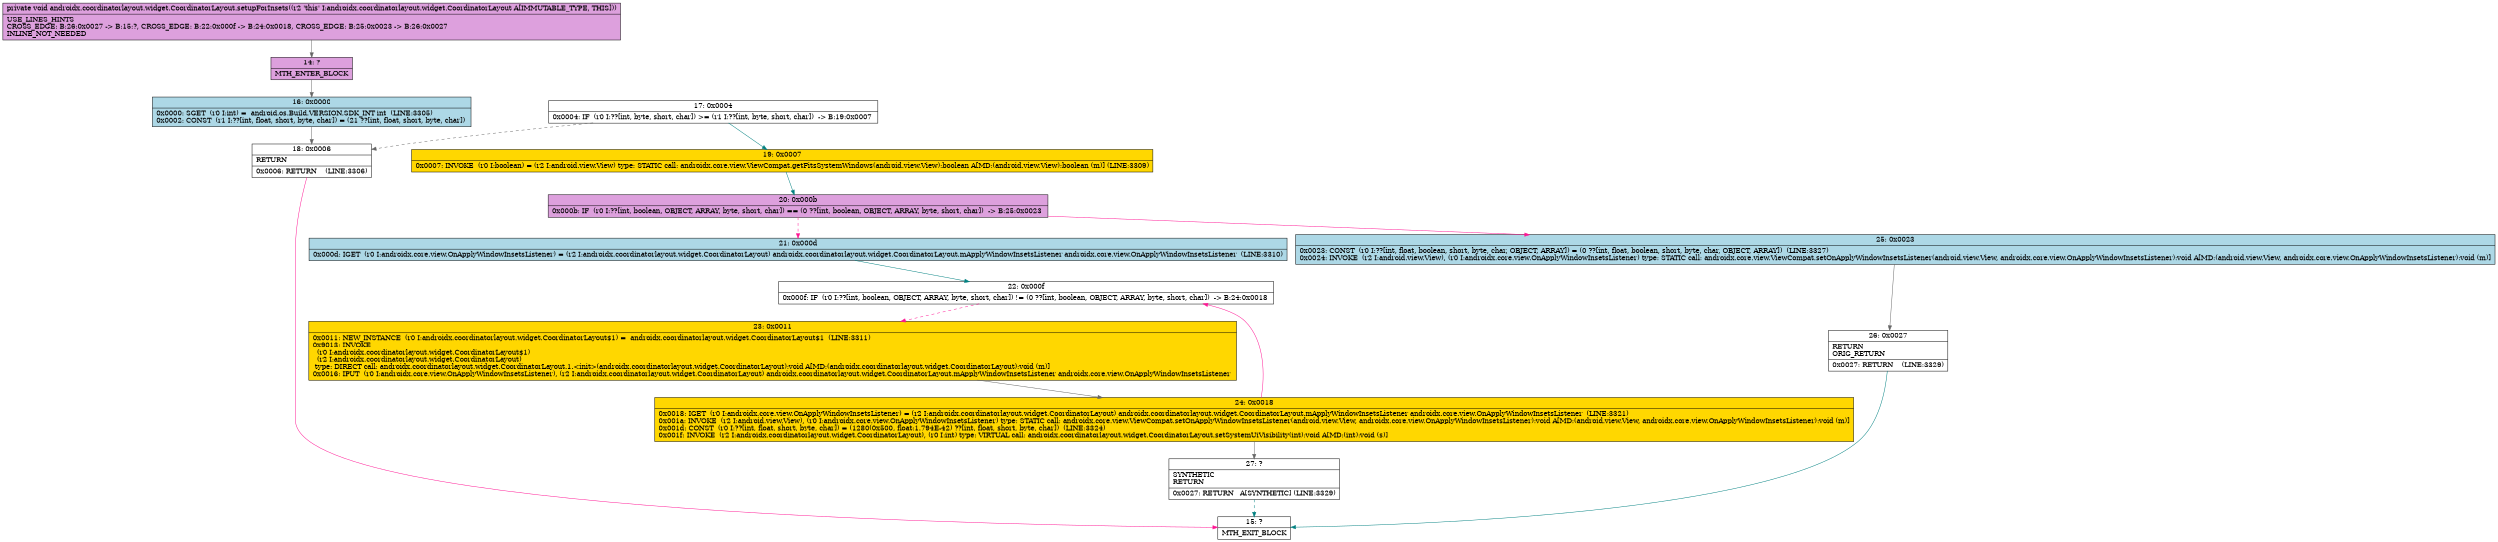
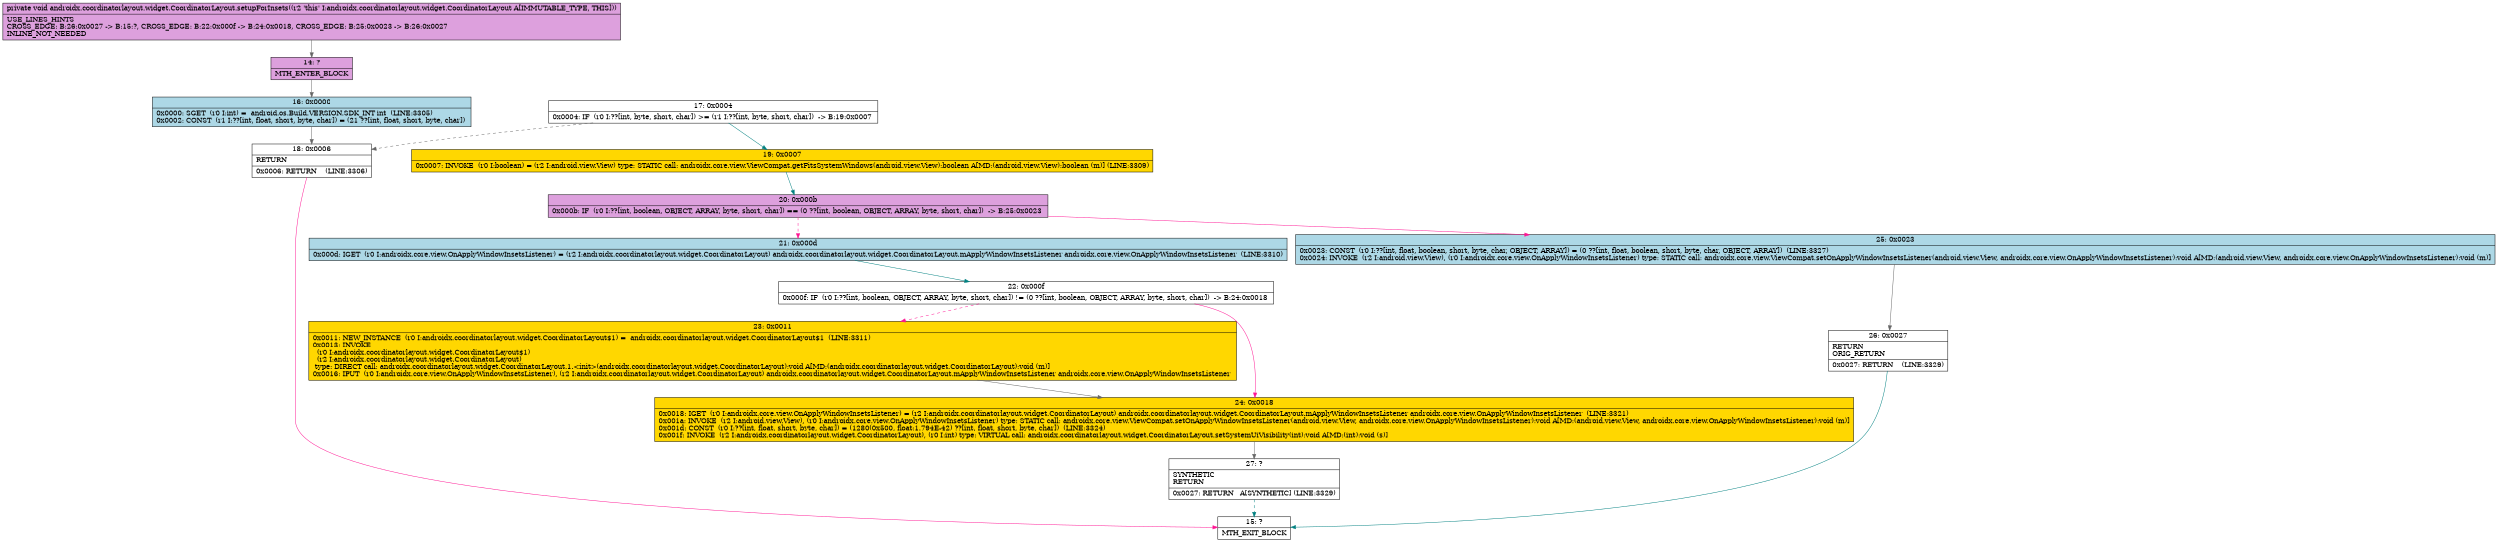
(1256, 338) -> (1245, 333)
(344, 345) -> (344, 345)
